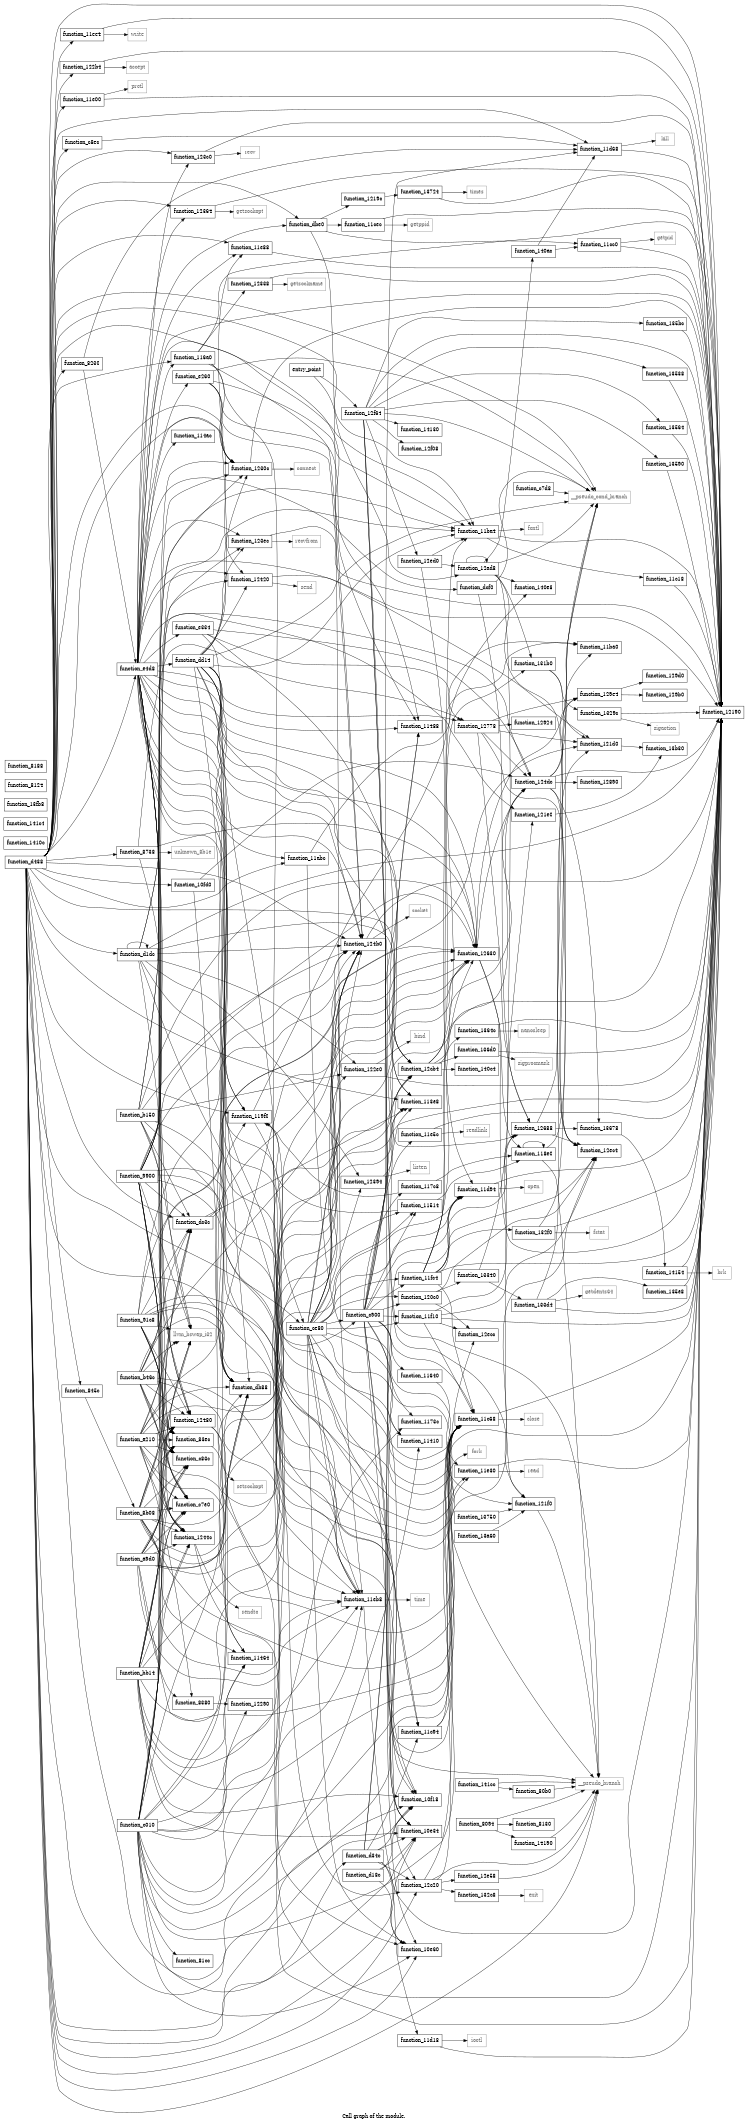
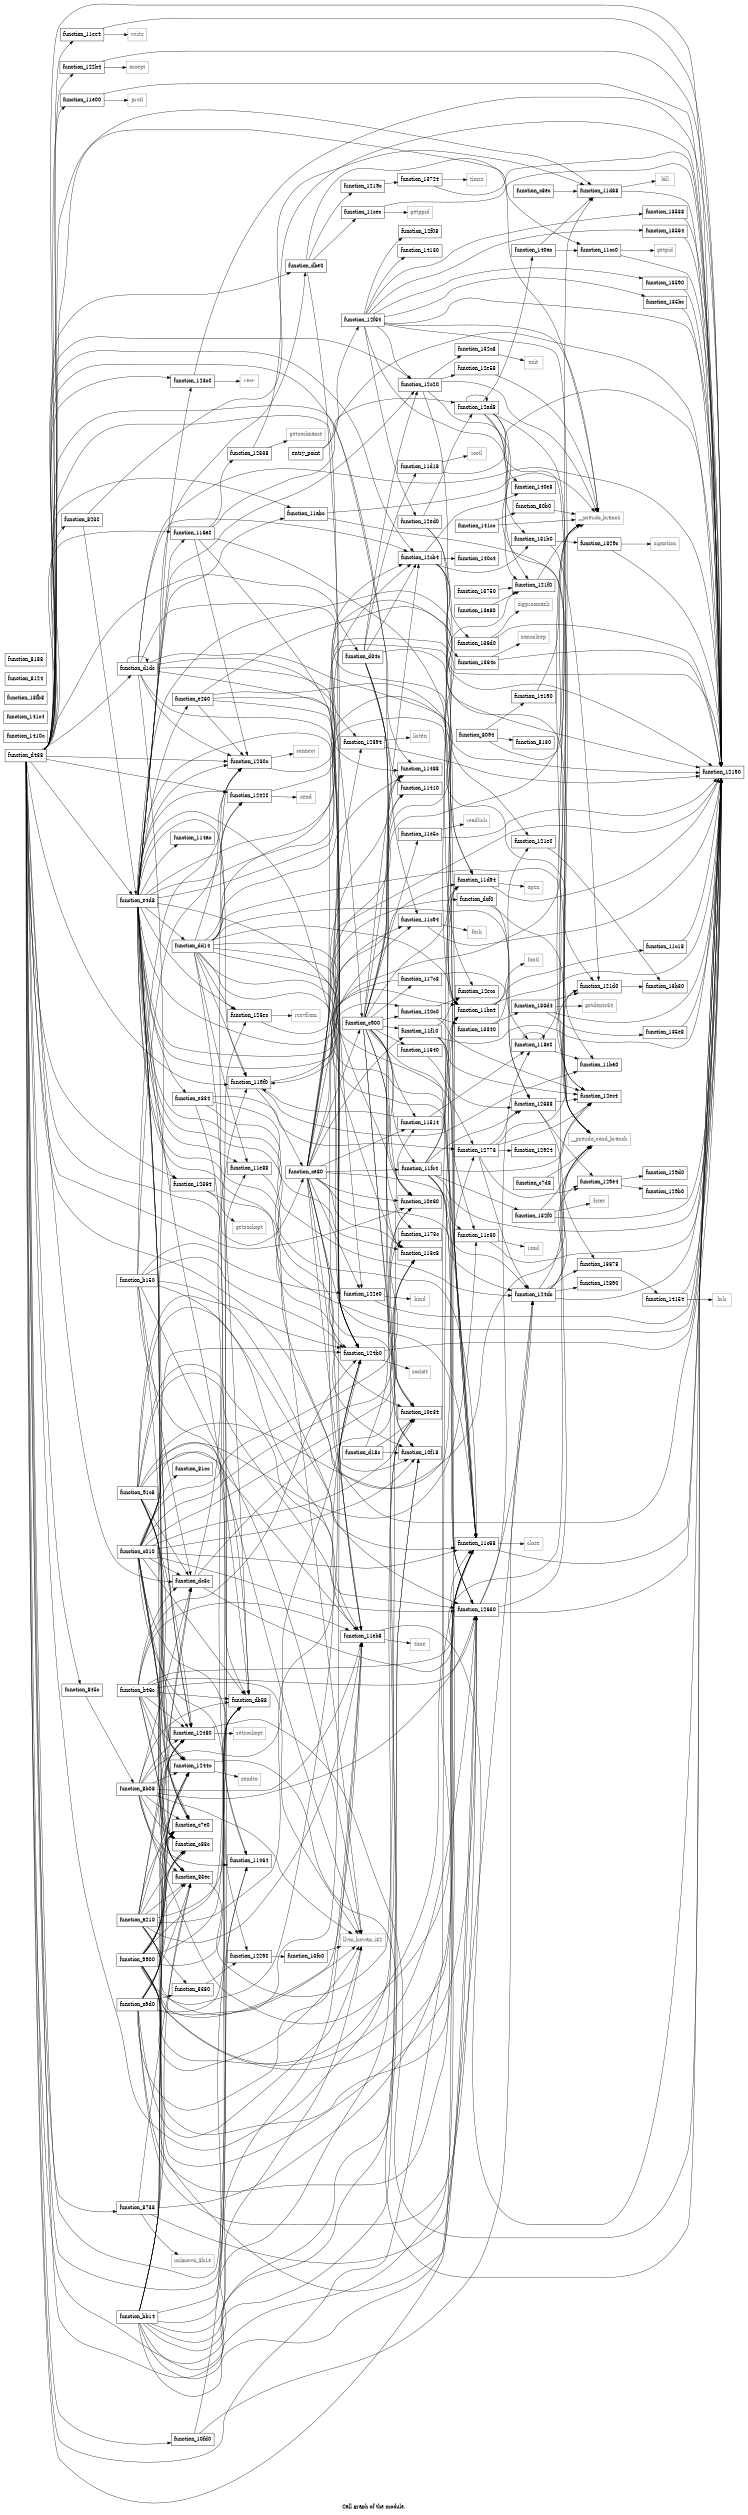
(55, 503) -> none
none -> (306, 1957)
